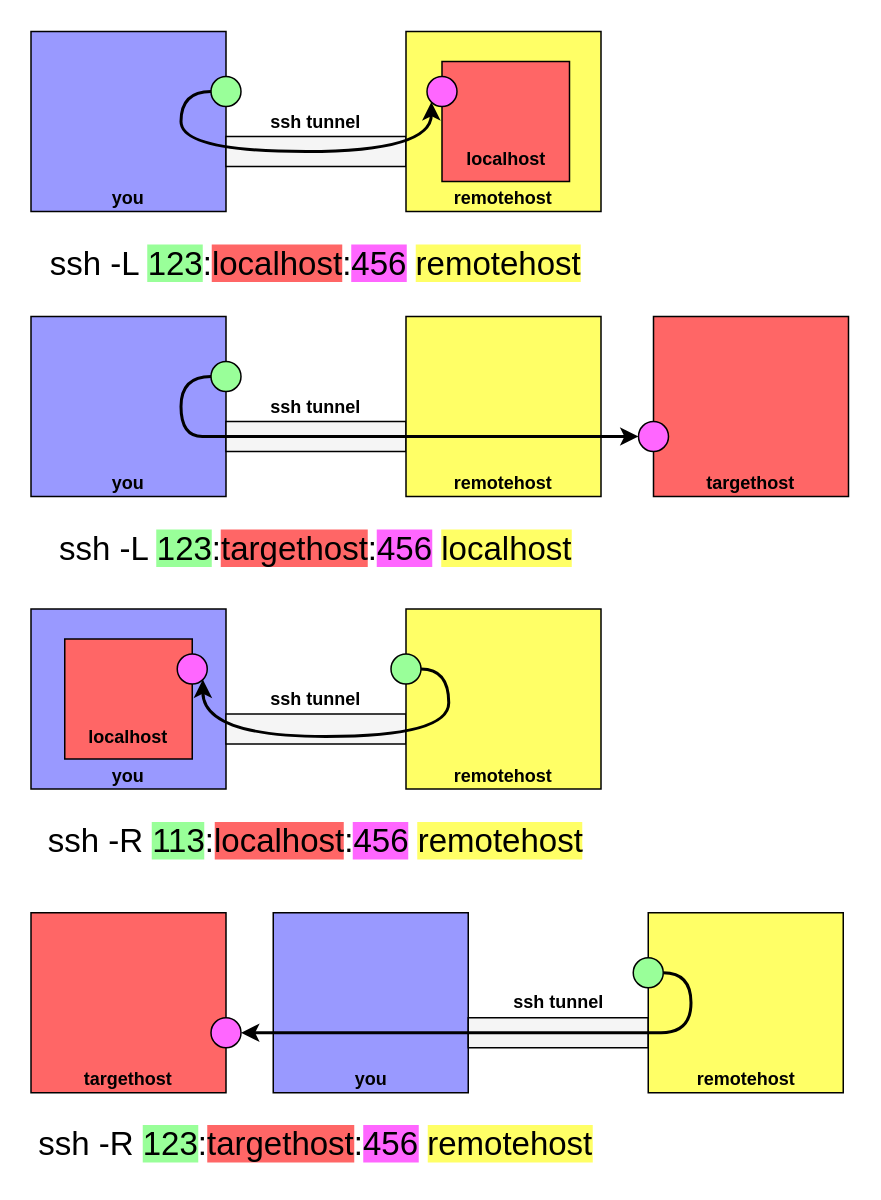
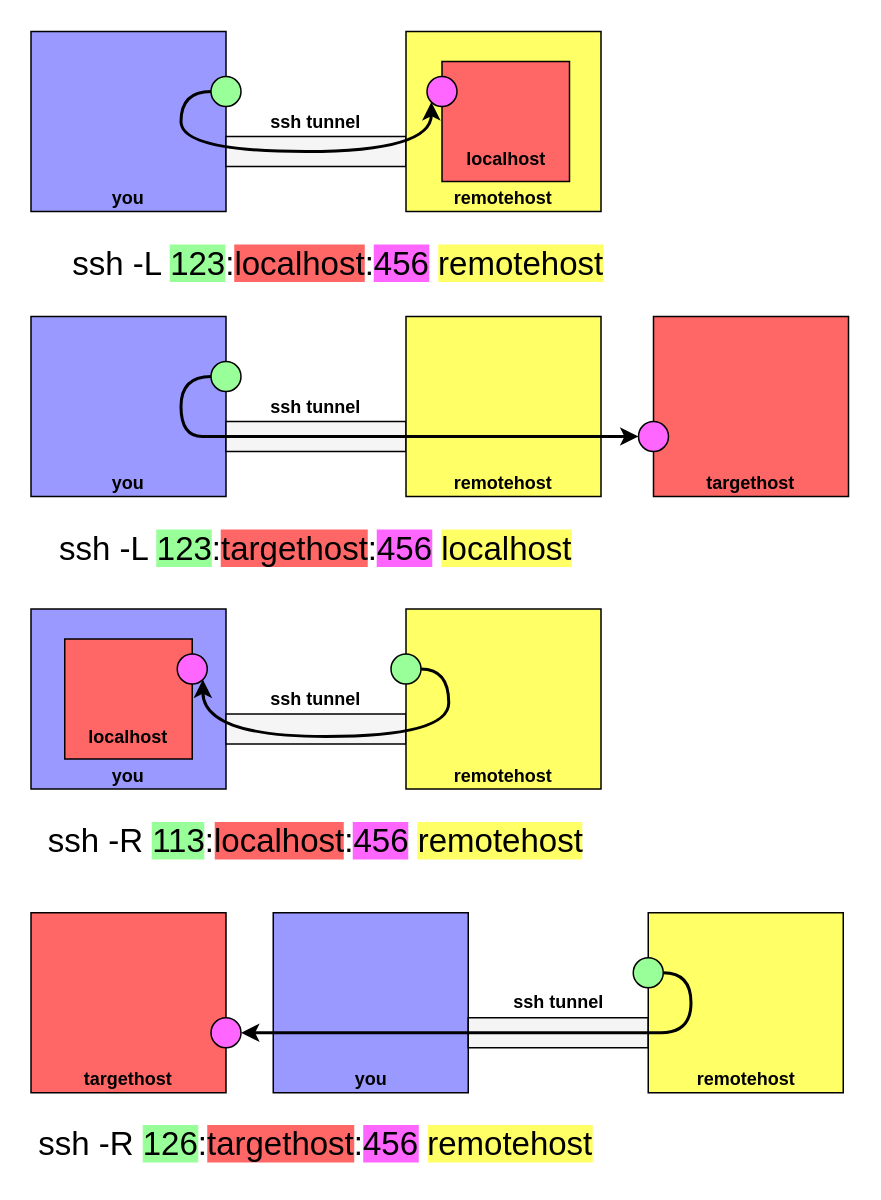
(316, 264) -> (338, 264)
(316, 1145) -> (316, 1145)
